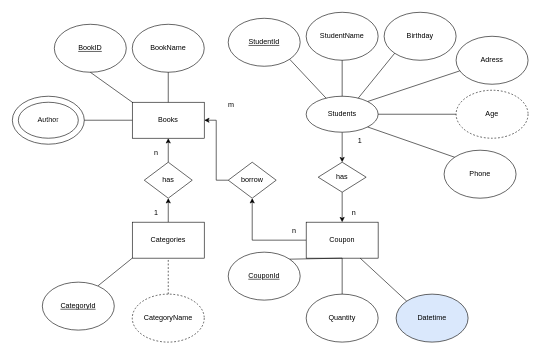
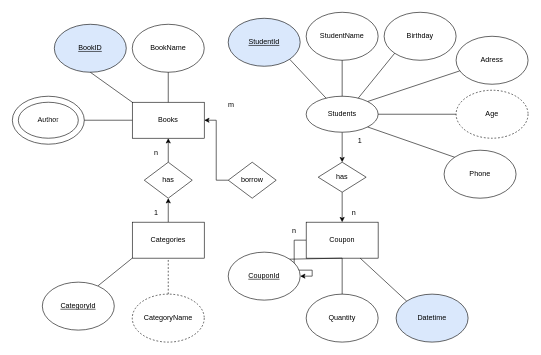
(264, 42) -> (264, 42)
(90, 48) -> (90, 48)
(252, 240) -> (305, 276)
